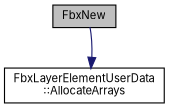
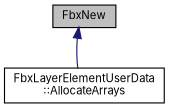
(92, 42) -> (77, 53)
